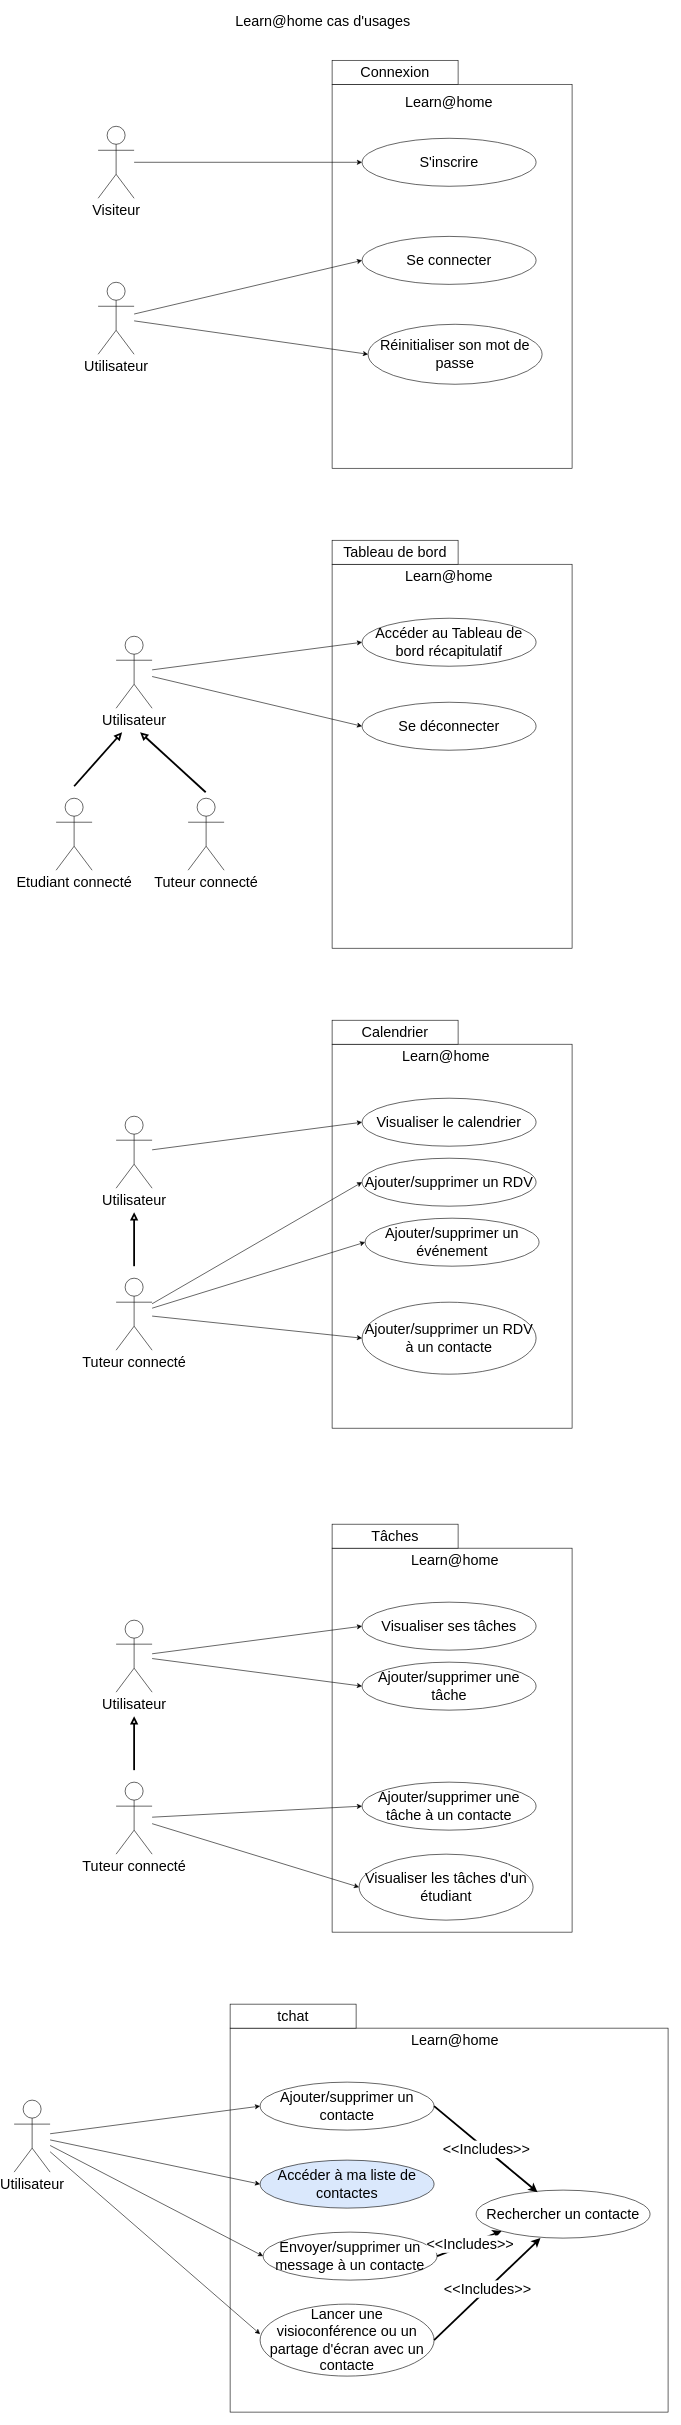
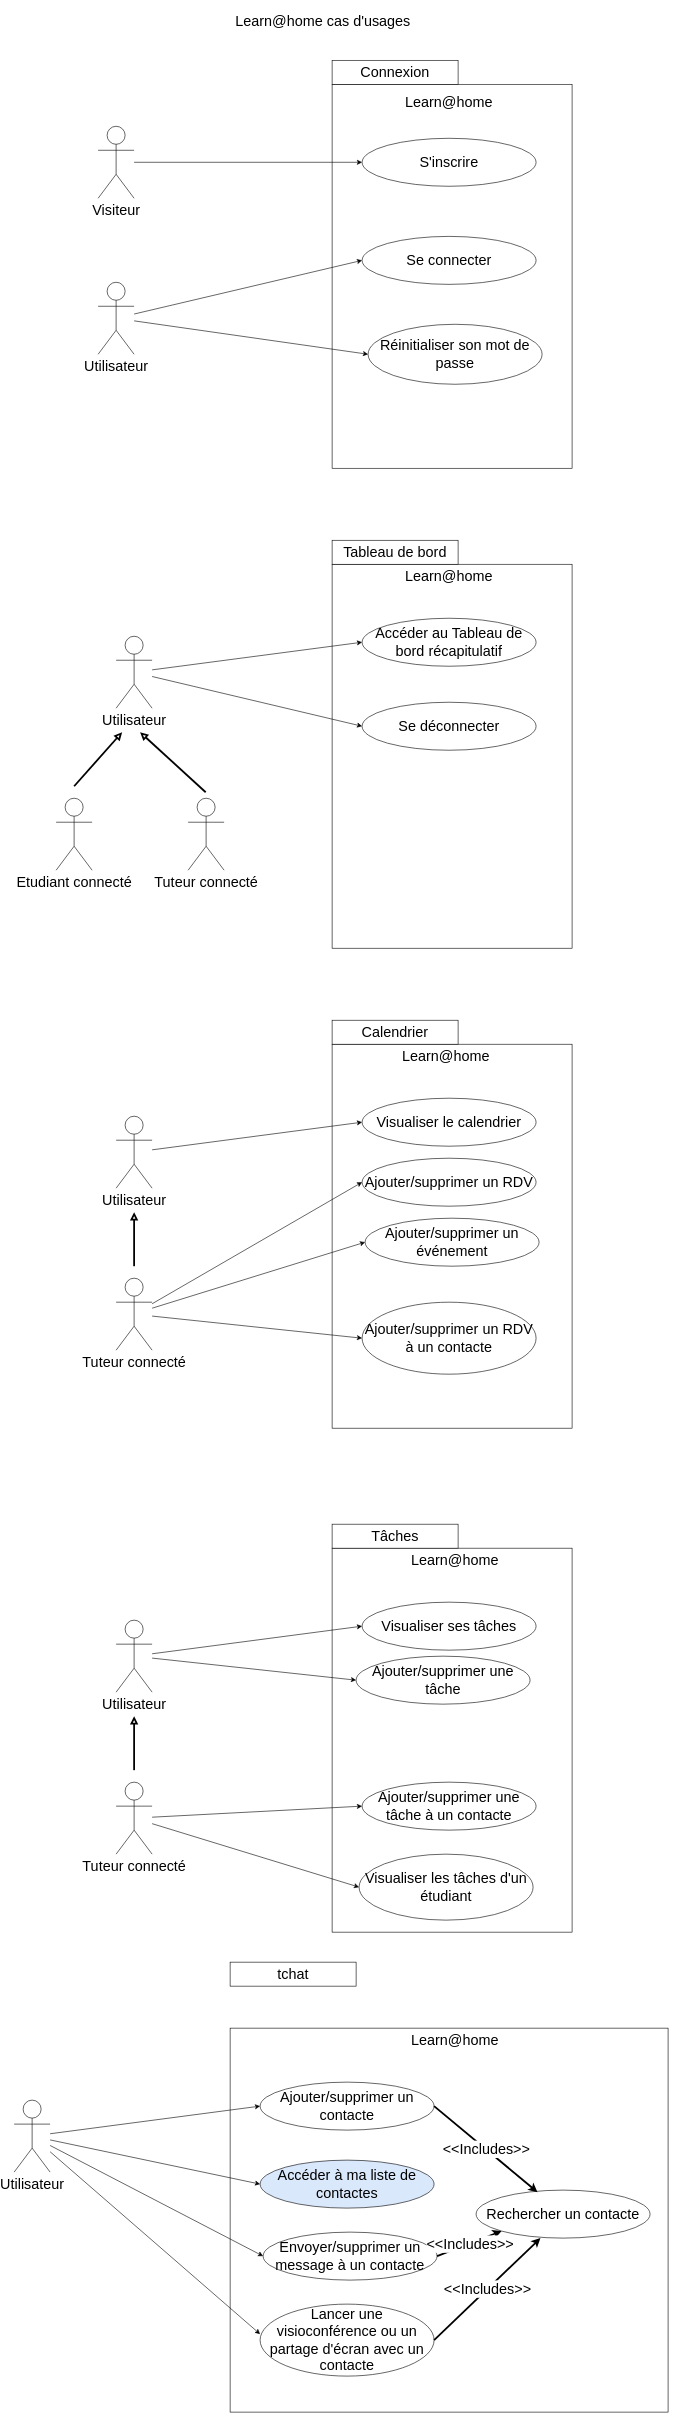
(449, 1686) -> (443, 1680)
(293, 2016) -> (293, 1974)
